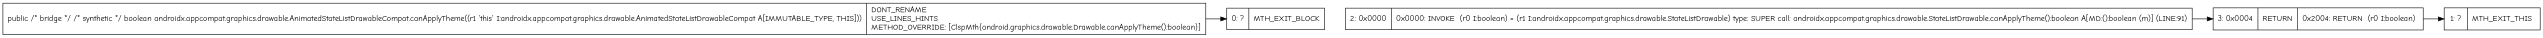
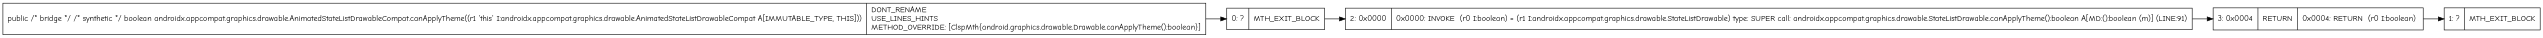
none -> (1332, 19)
(2360, 19) -> (2360, 19)
(2502, 19) -> (2502, 19)
